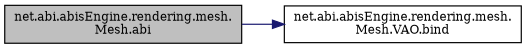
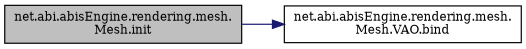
(123, 24) -> (123, 24)
